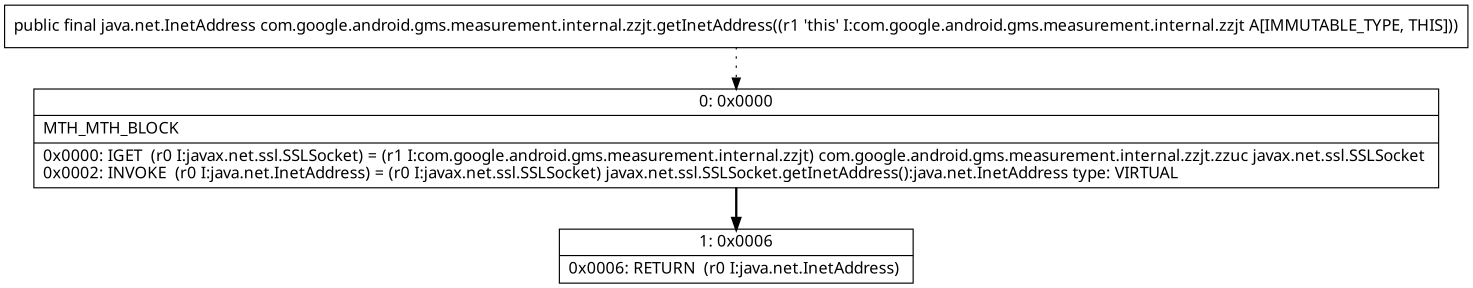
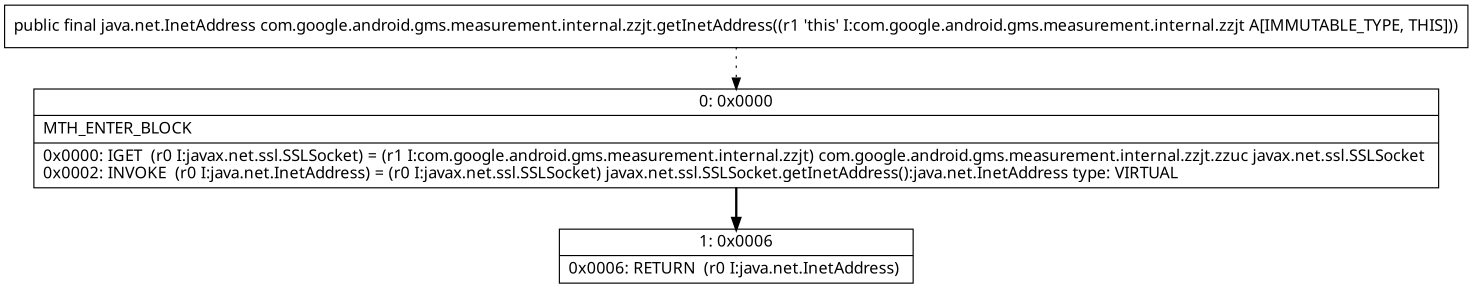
(111, 129) -> (118, 129)
